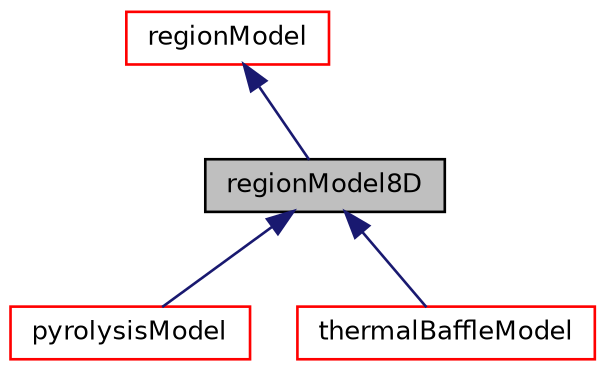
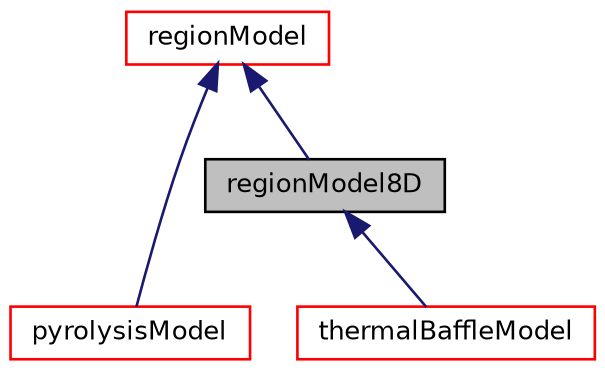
(217, 267) -> (168, 196)
